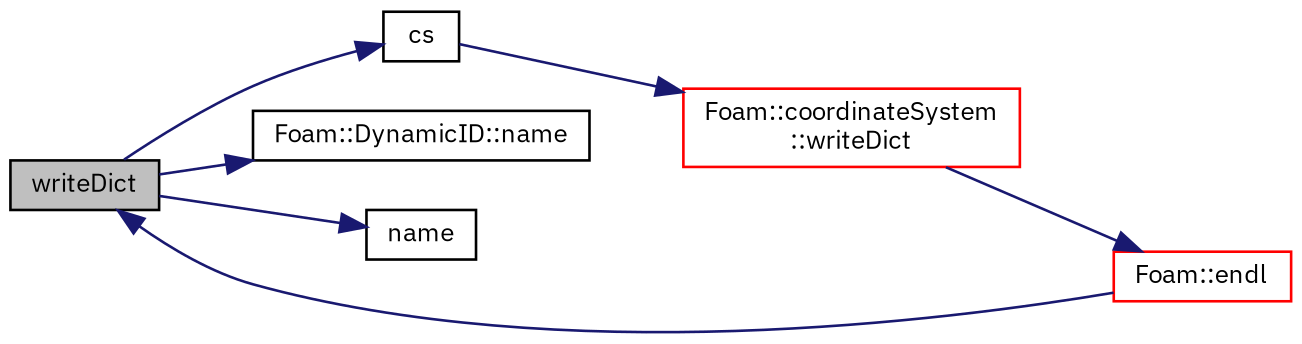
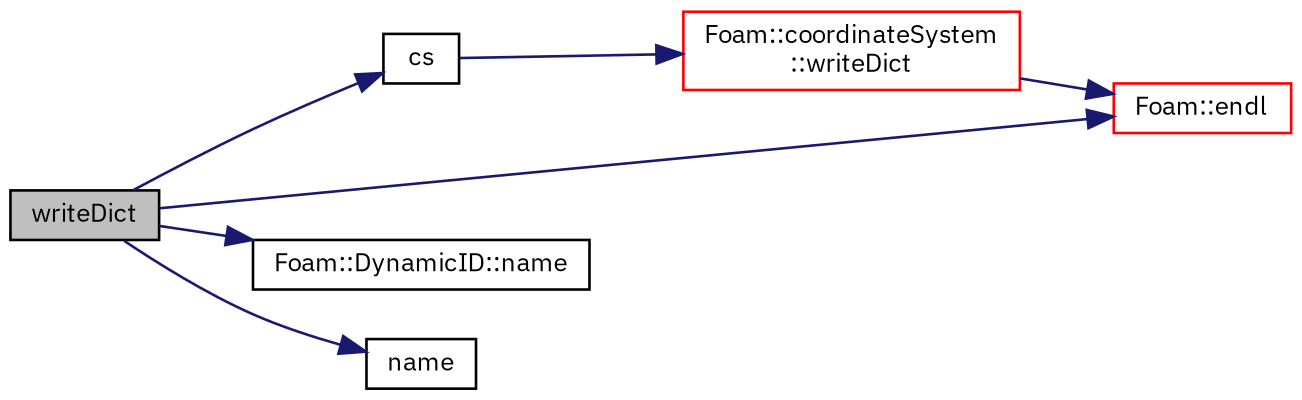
(618, 332) -> (623, 164)
